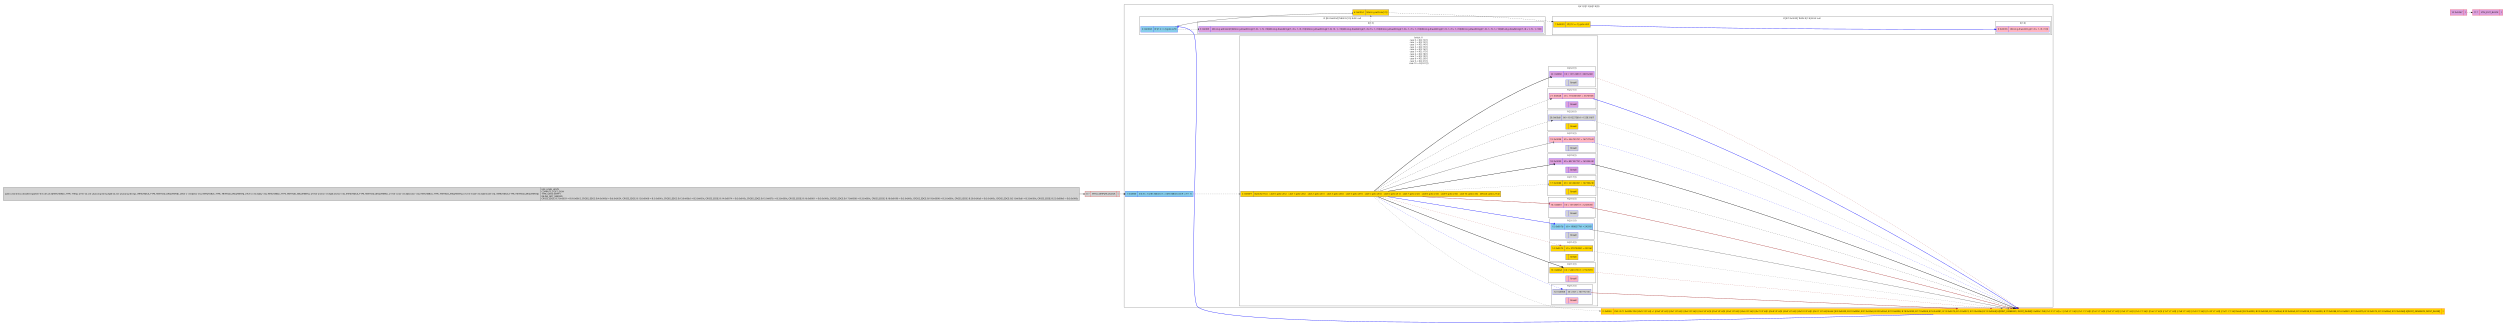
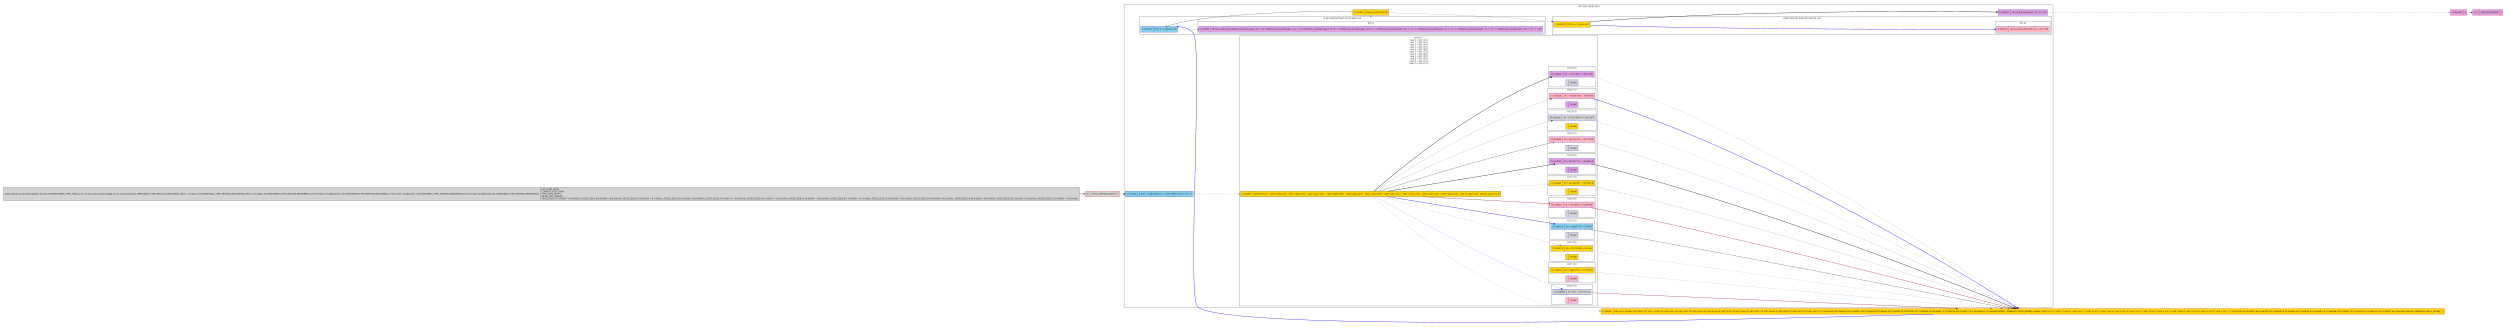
none -> (2023, 12)
(1276, 16) -> (1259, 14)
(1469, 233) -> none
